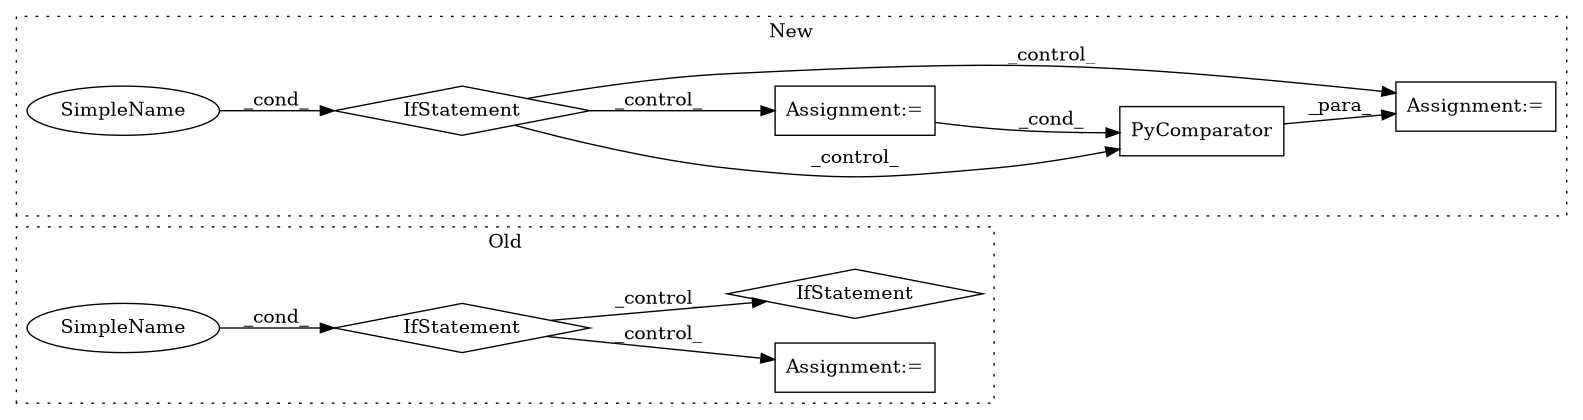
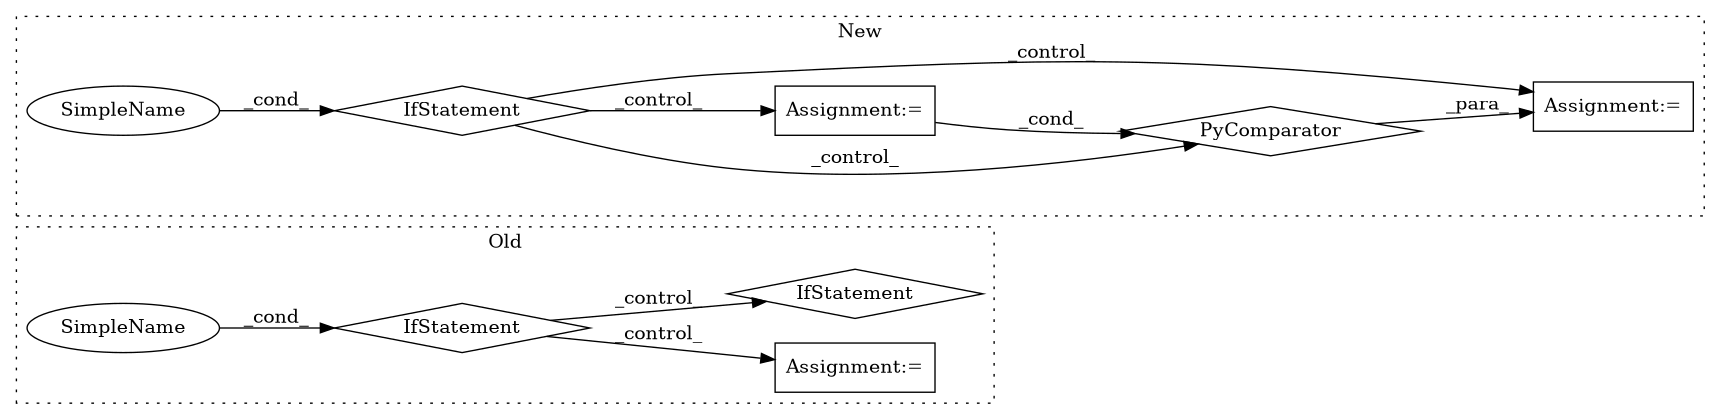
(1202, 131) -> (1271, 131)
